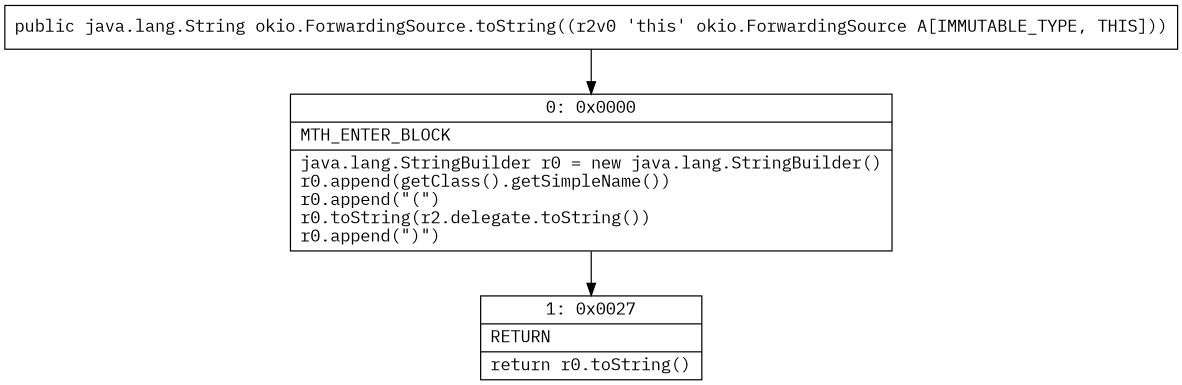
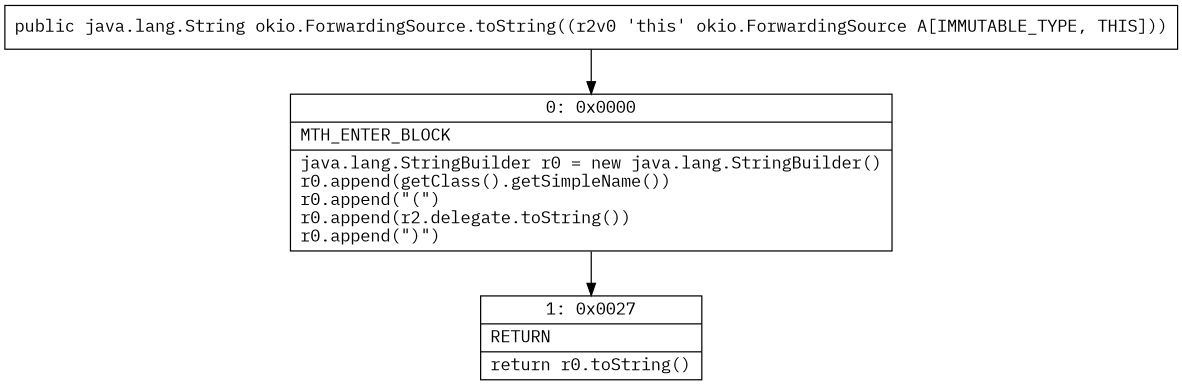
(476, 218) -> (466, 218)
